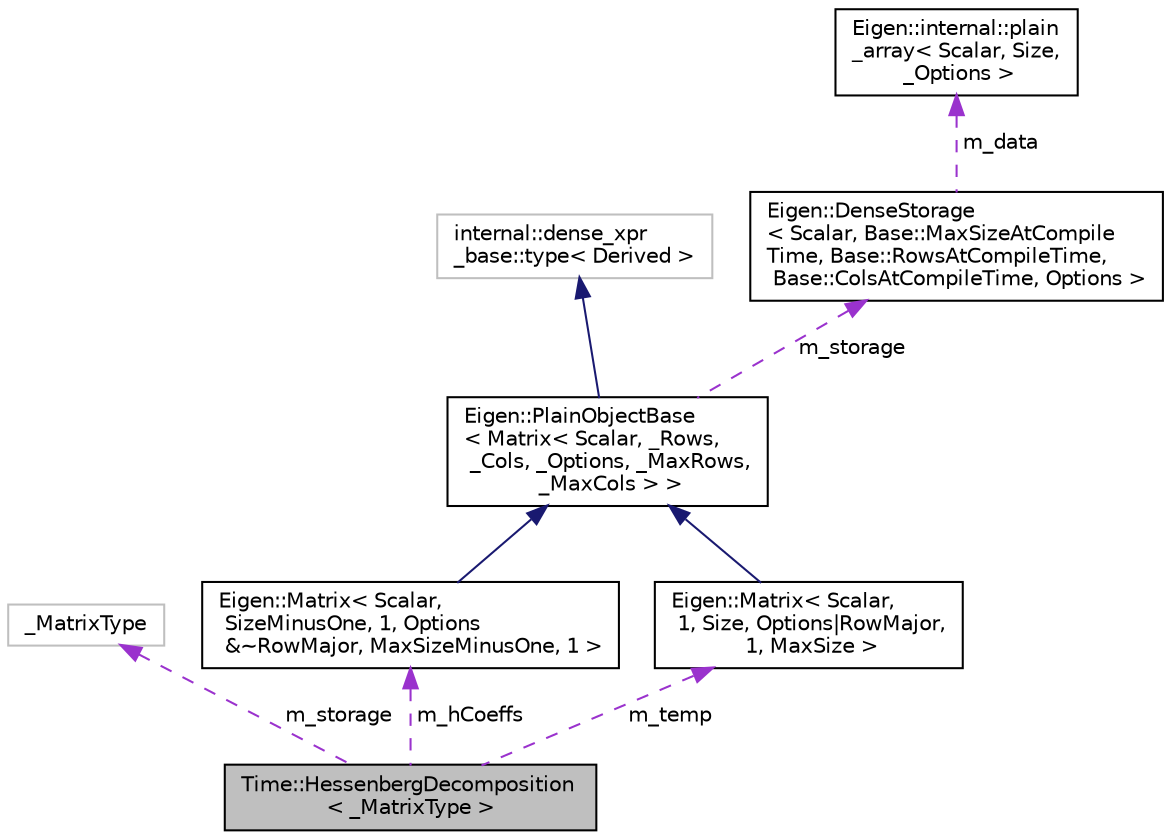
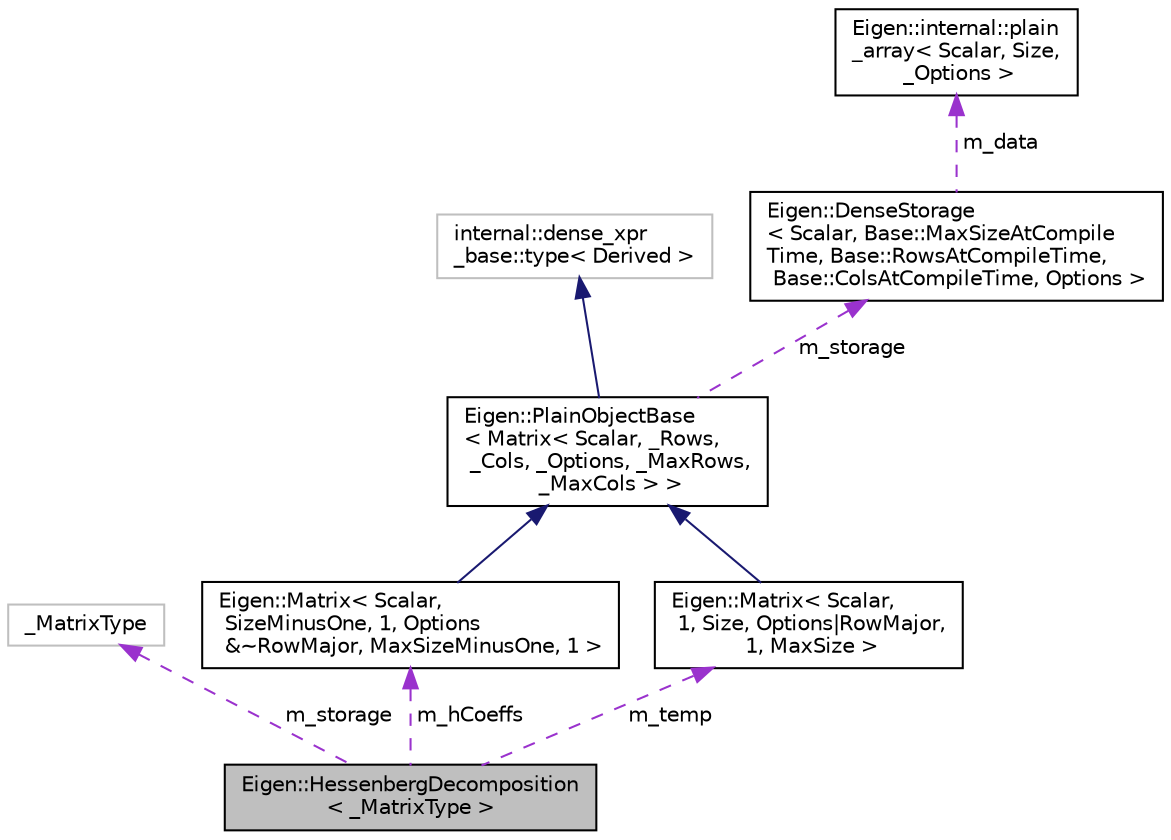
(411, 798) -> (411, 798)
